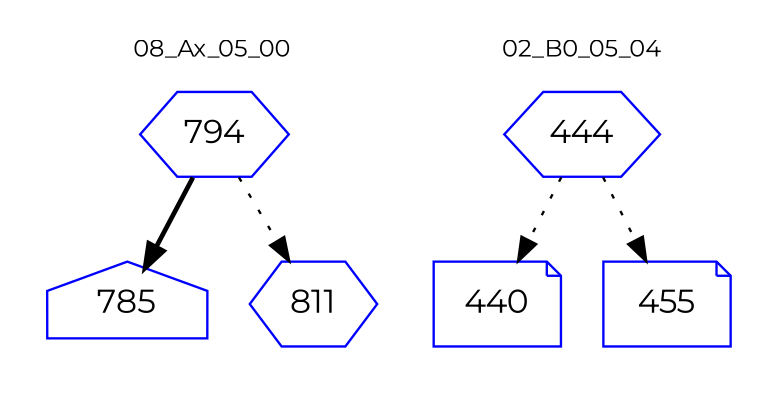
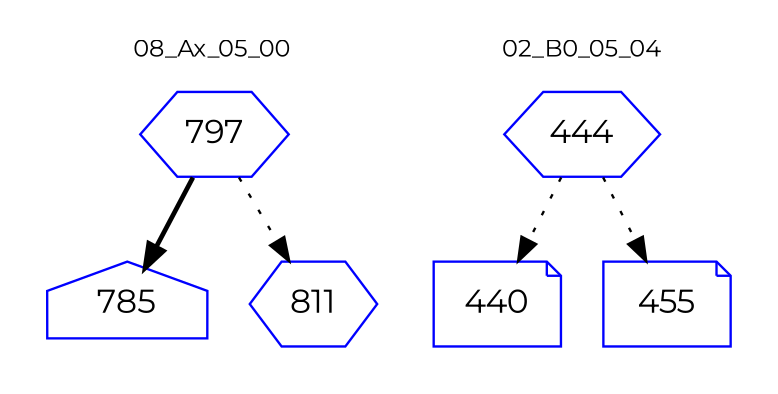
(214, 134) -> (214, 134)
